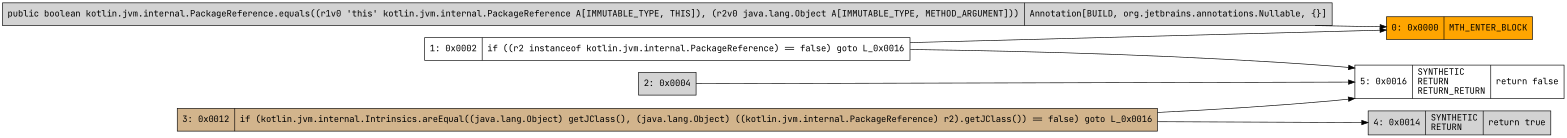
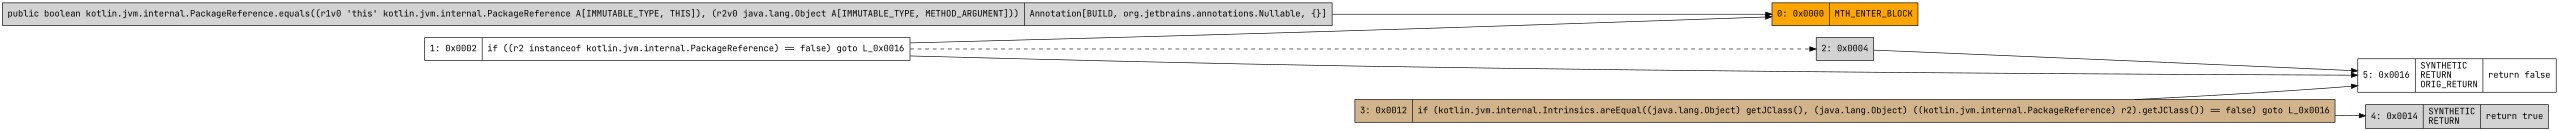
none -> (1360, 49)
(1452, 91) -> (2449, 85)
